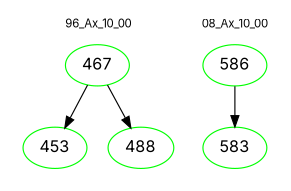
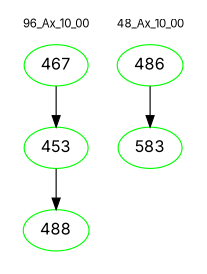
(235, 25) -> (151, 25)
(235, 65) -> (150, 65)
(116, 101) -> (56, 183)
